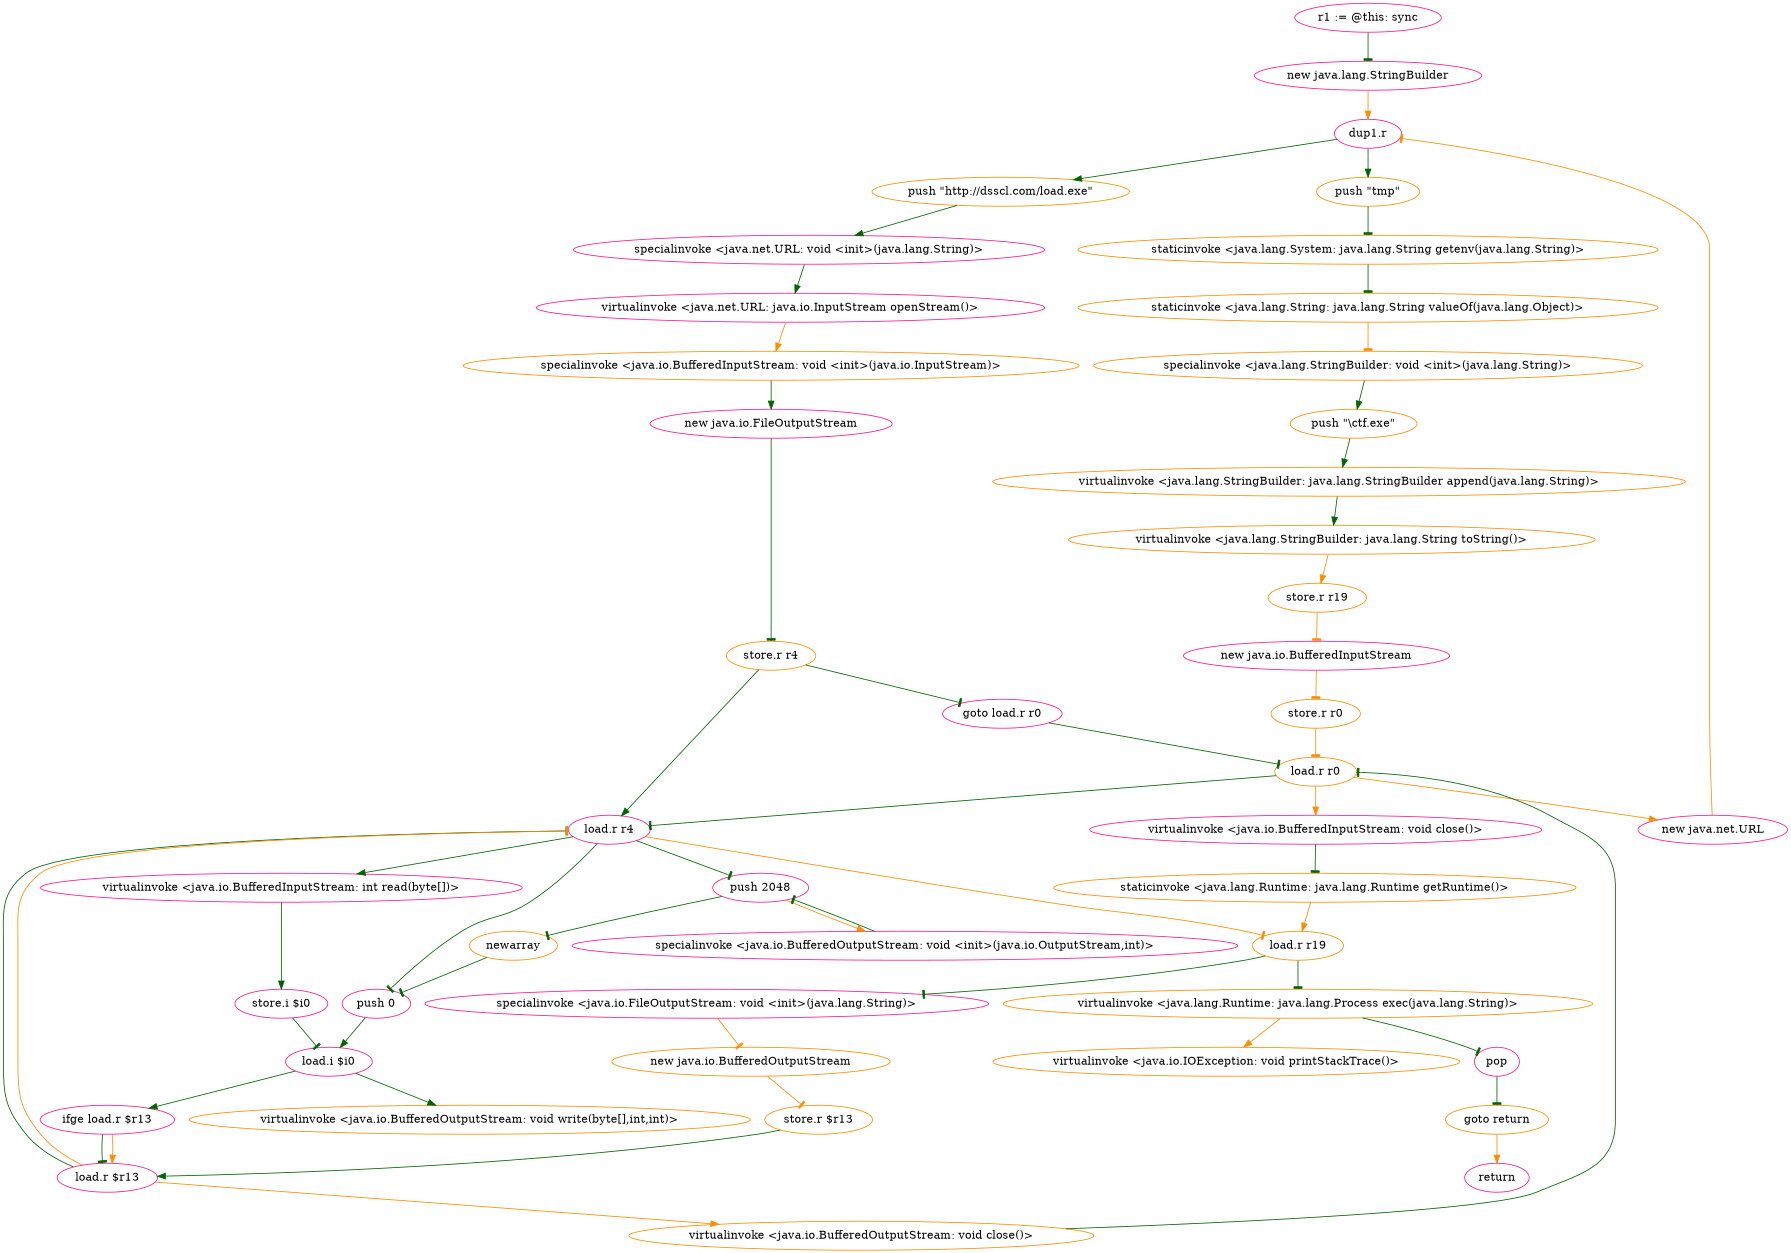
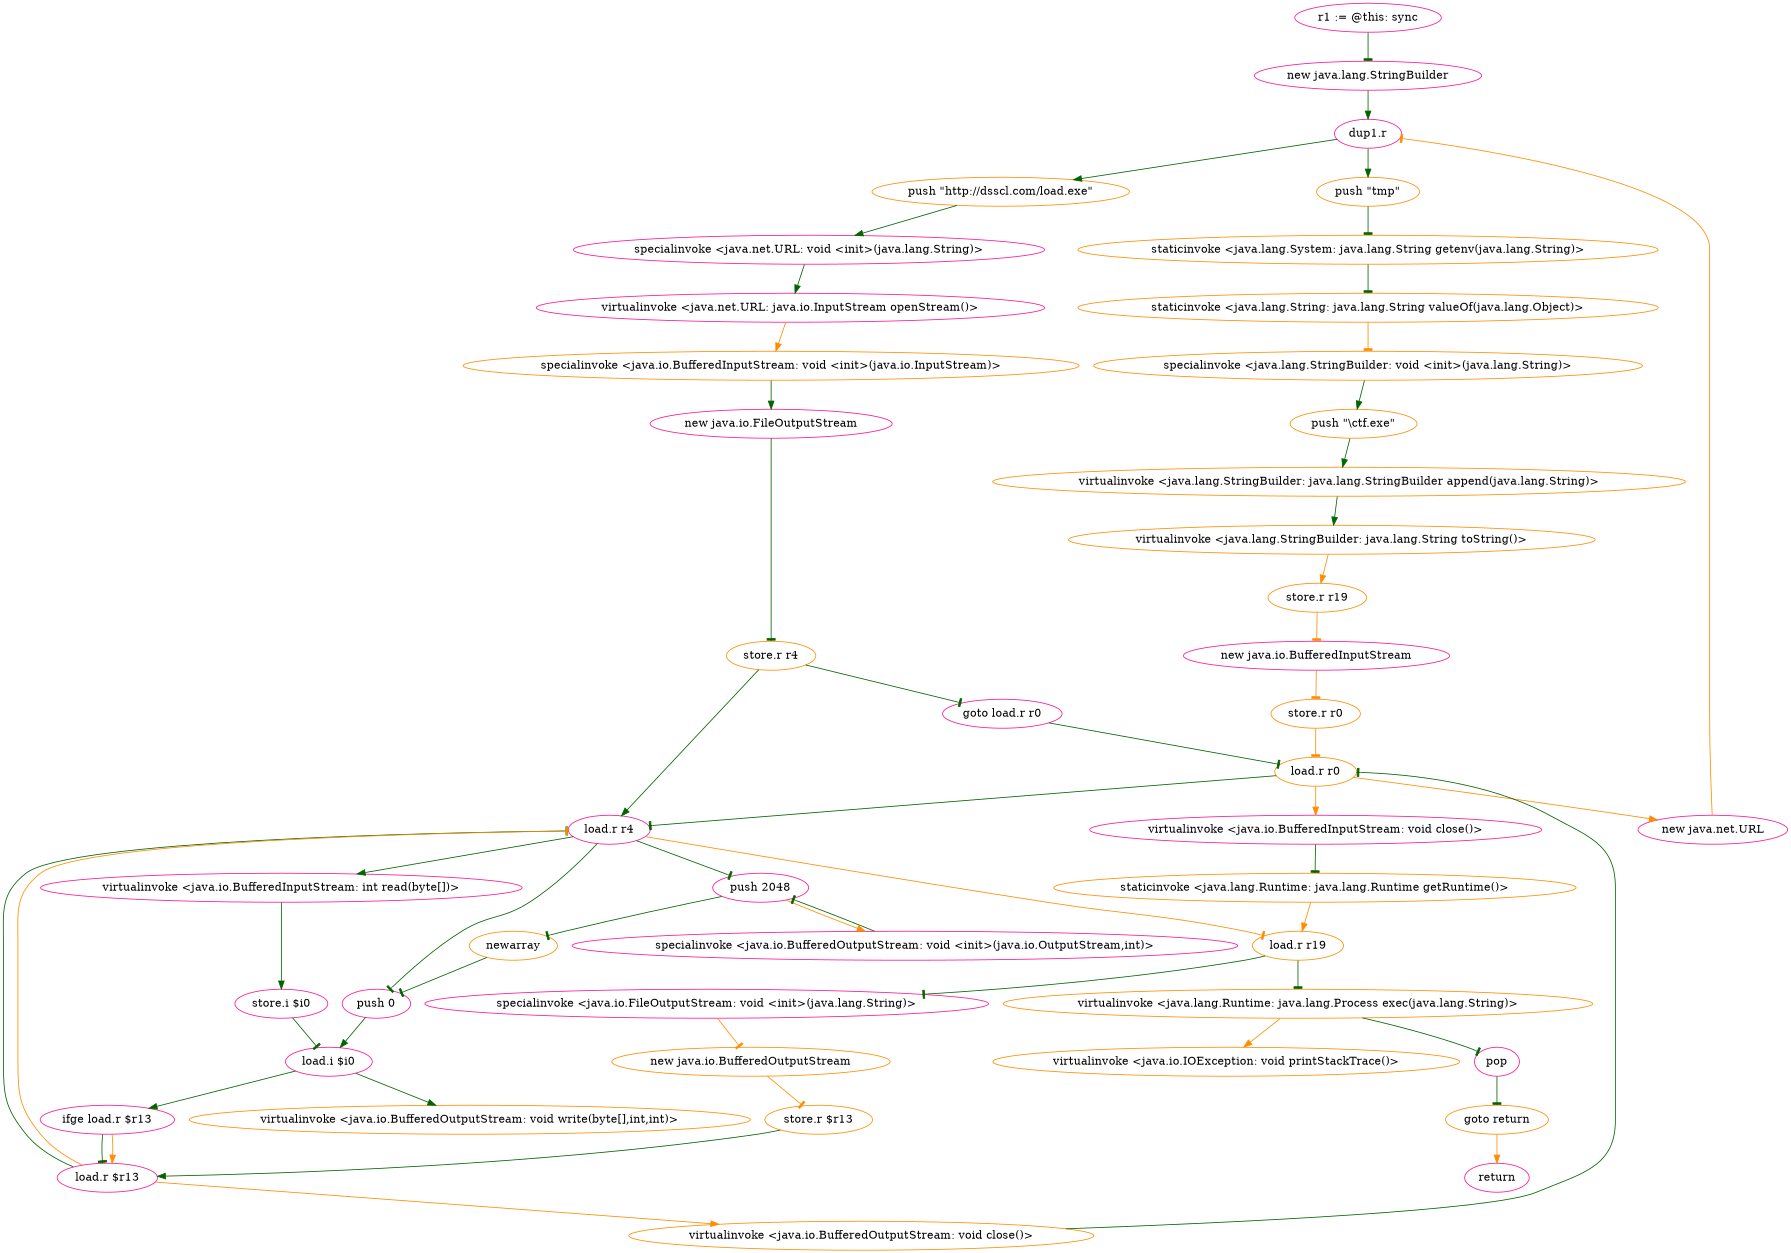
(1368, 101) -> (1368, 101)
